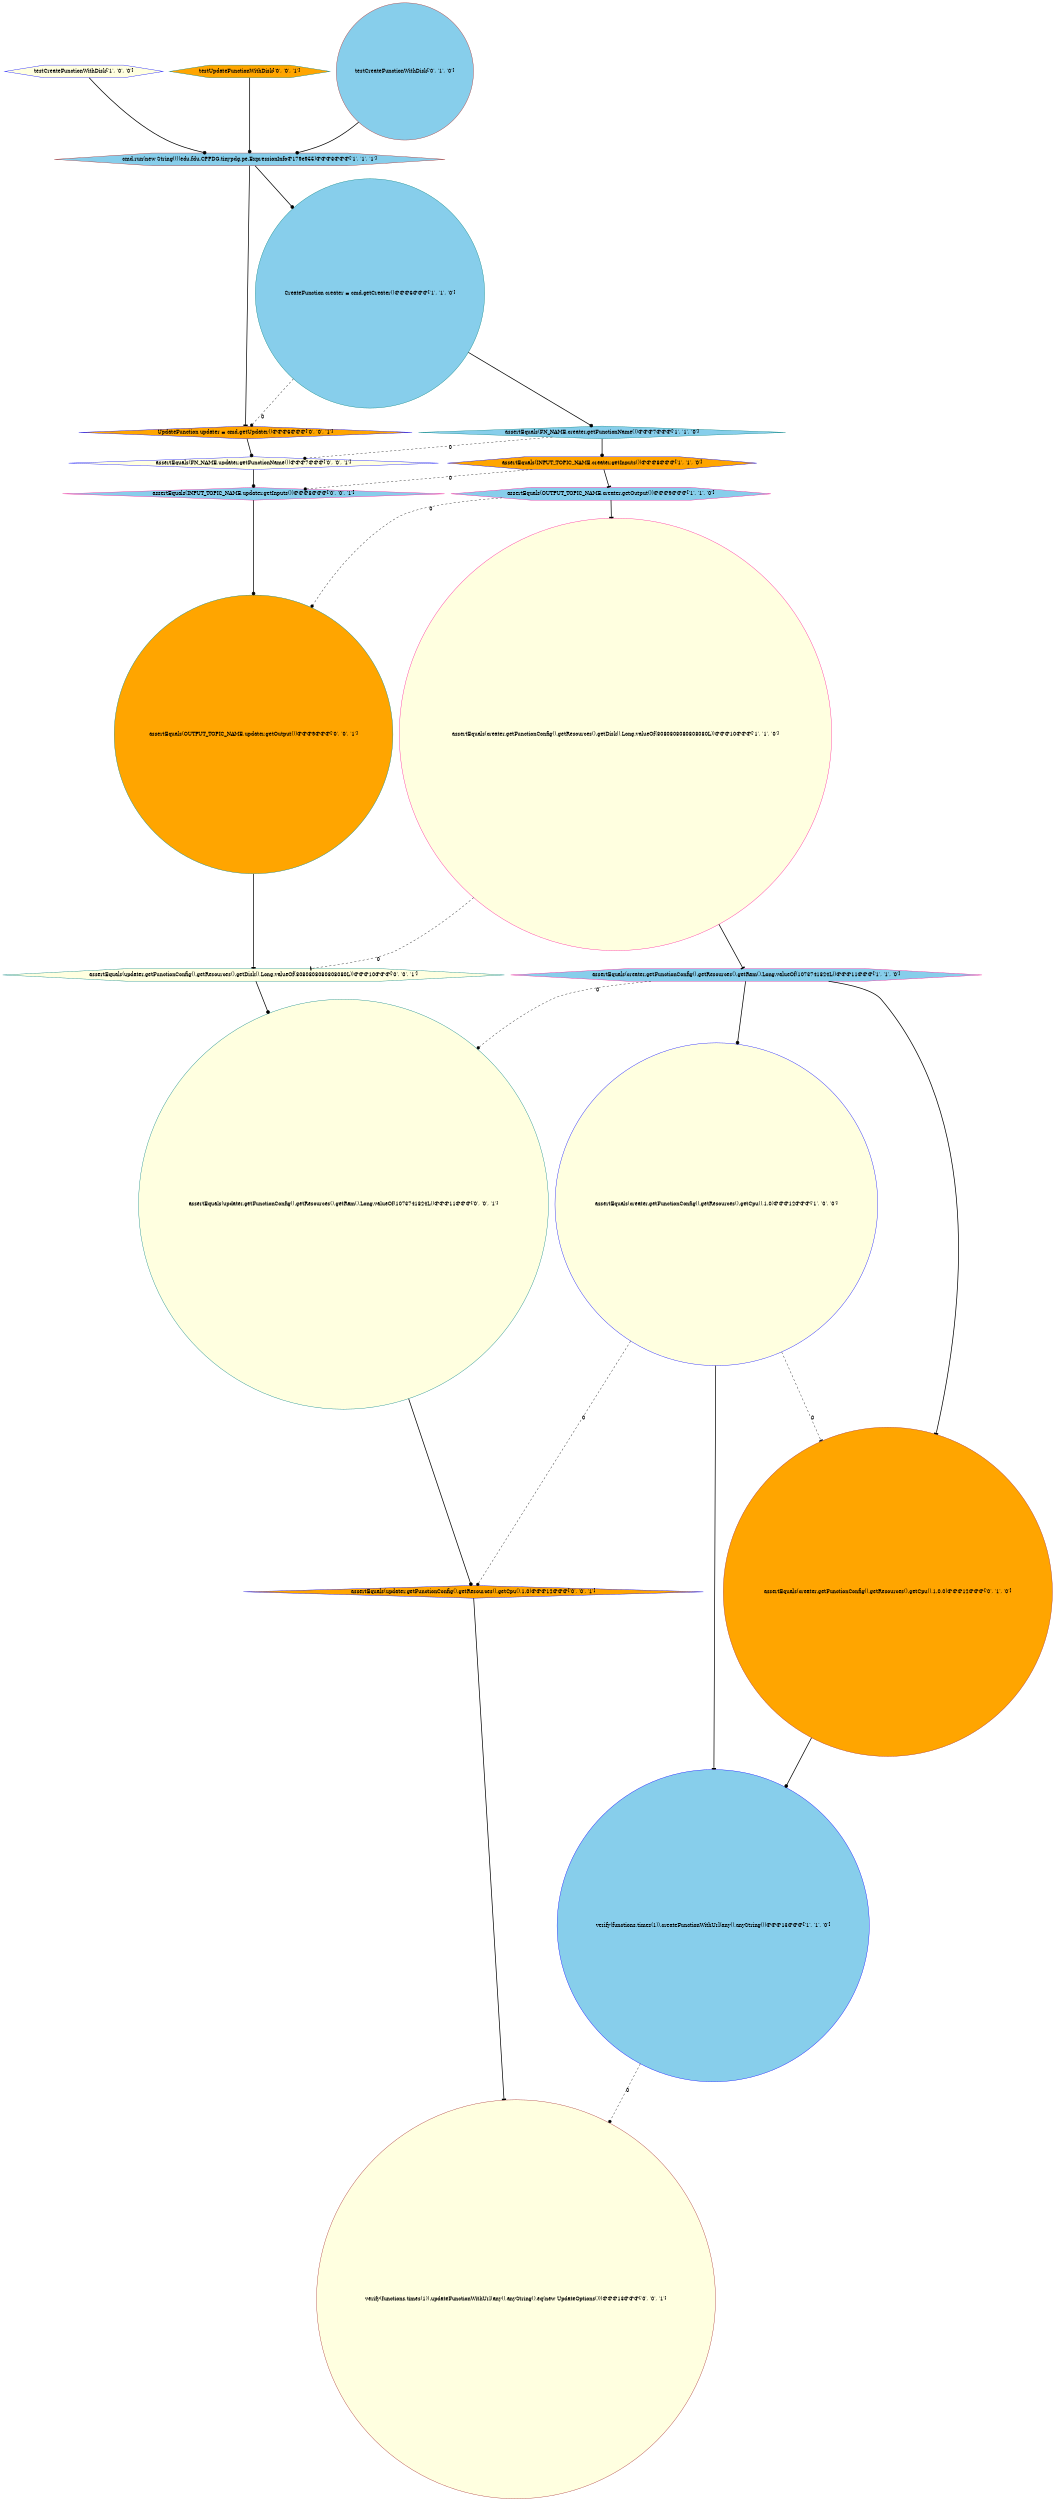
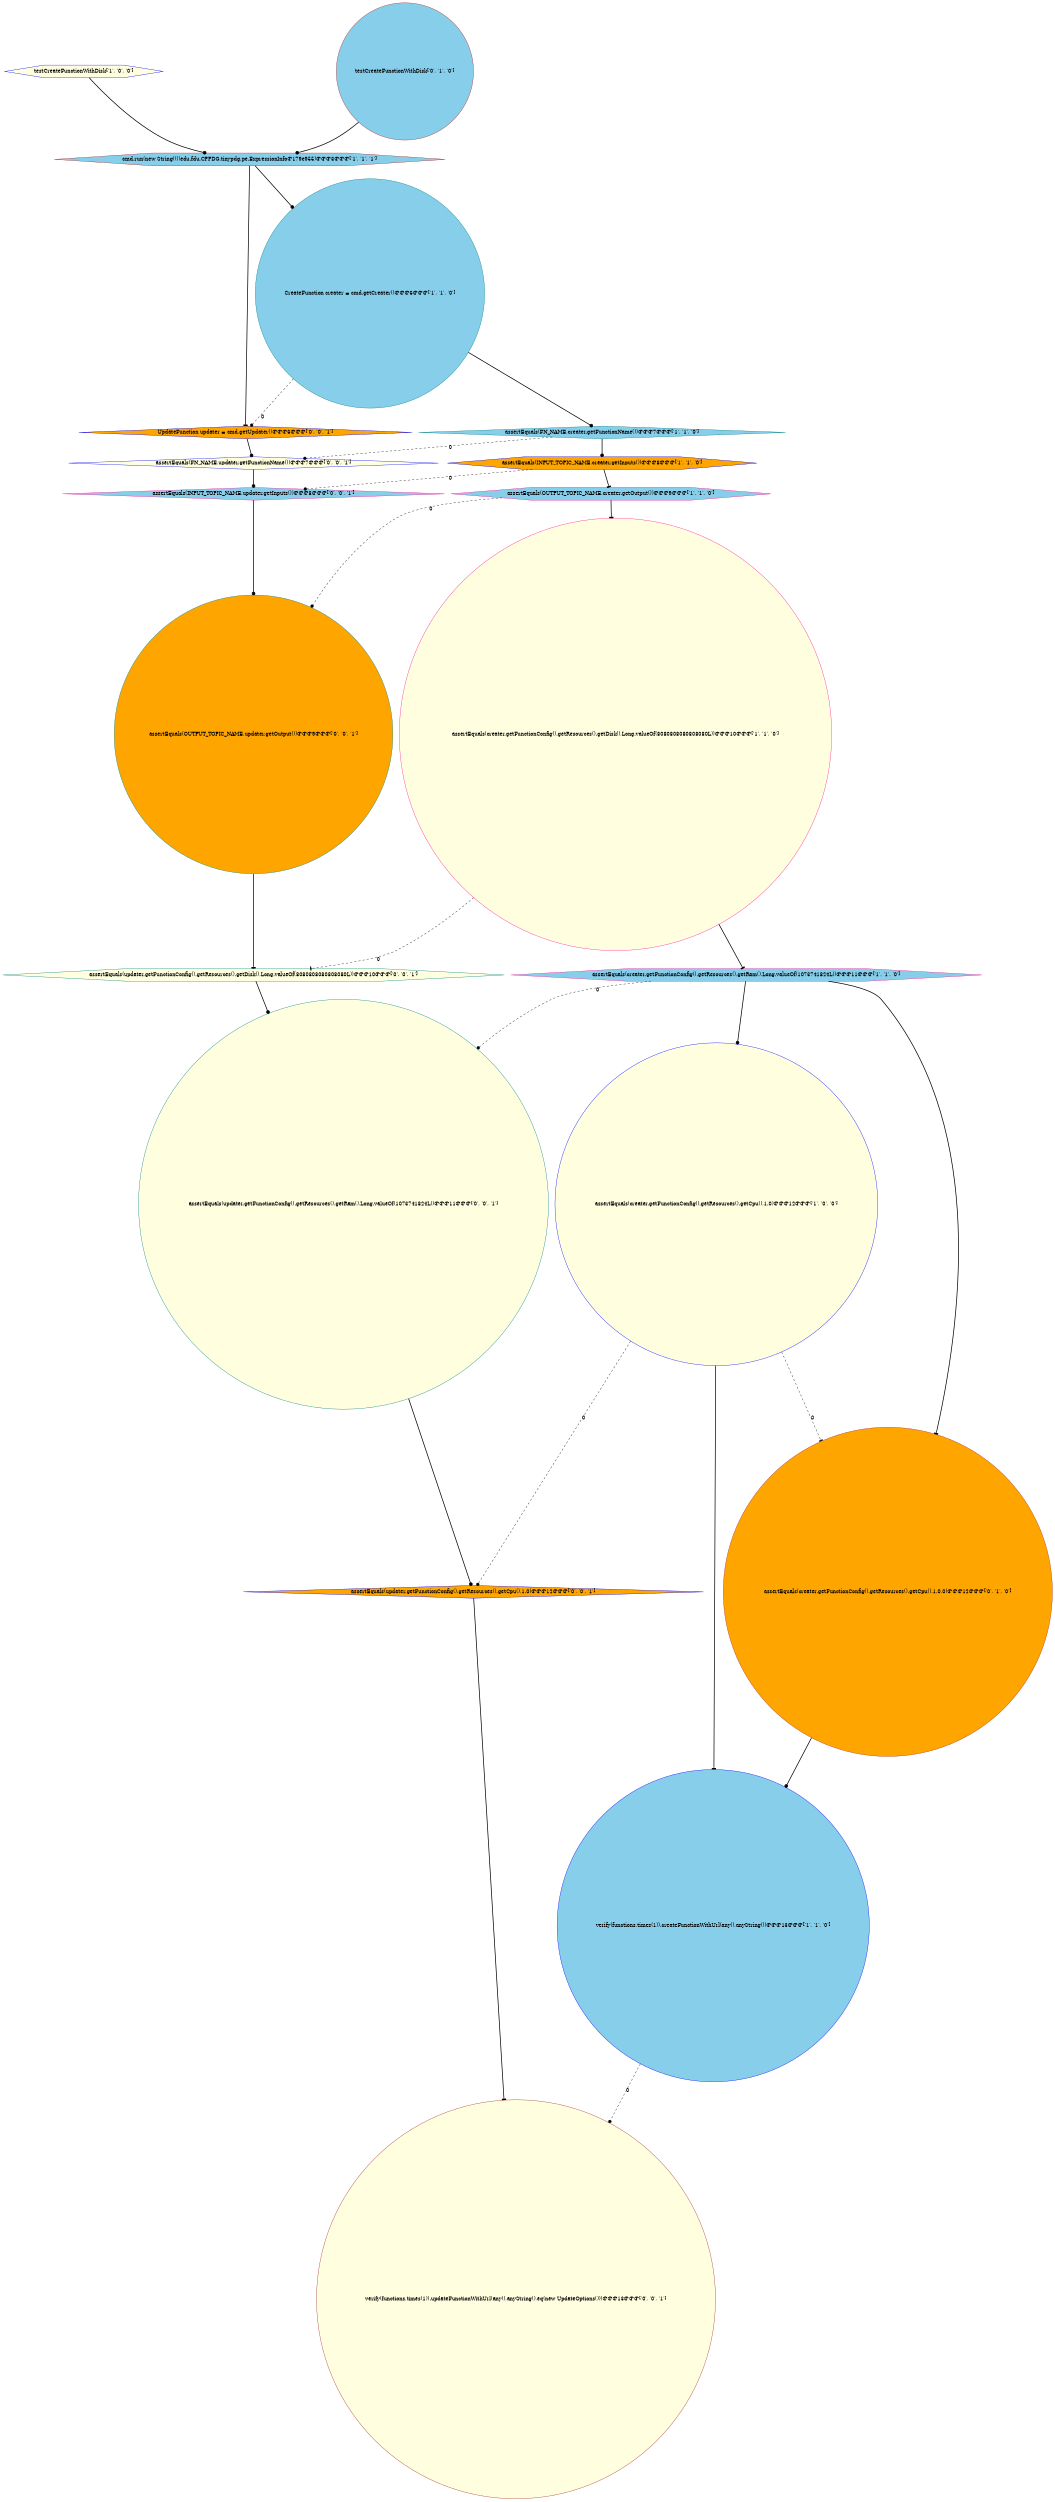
(250, 71) -> none
